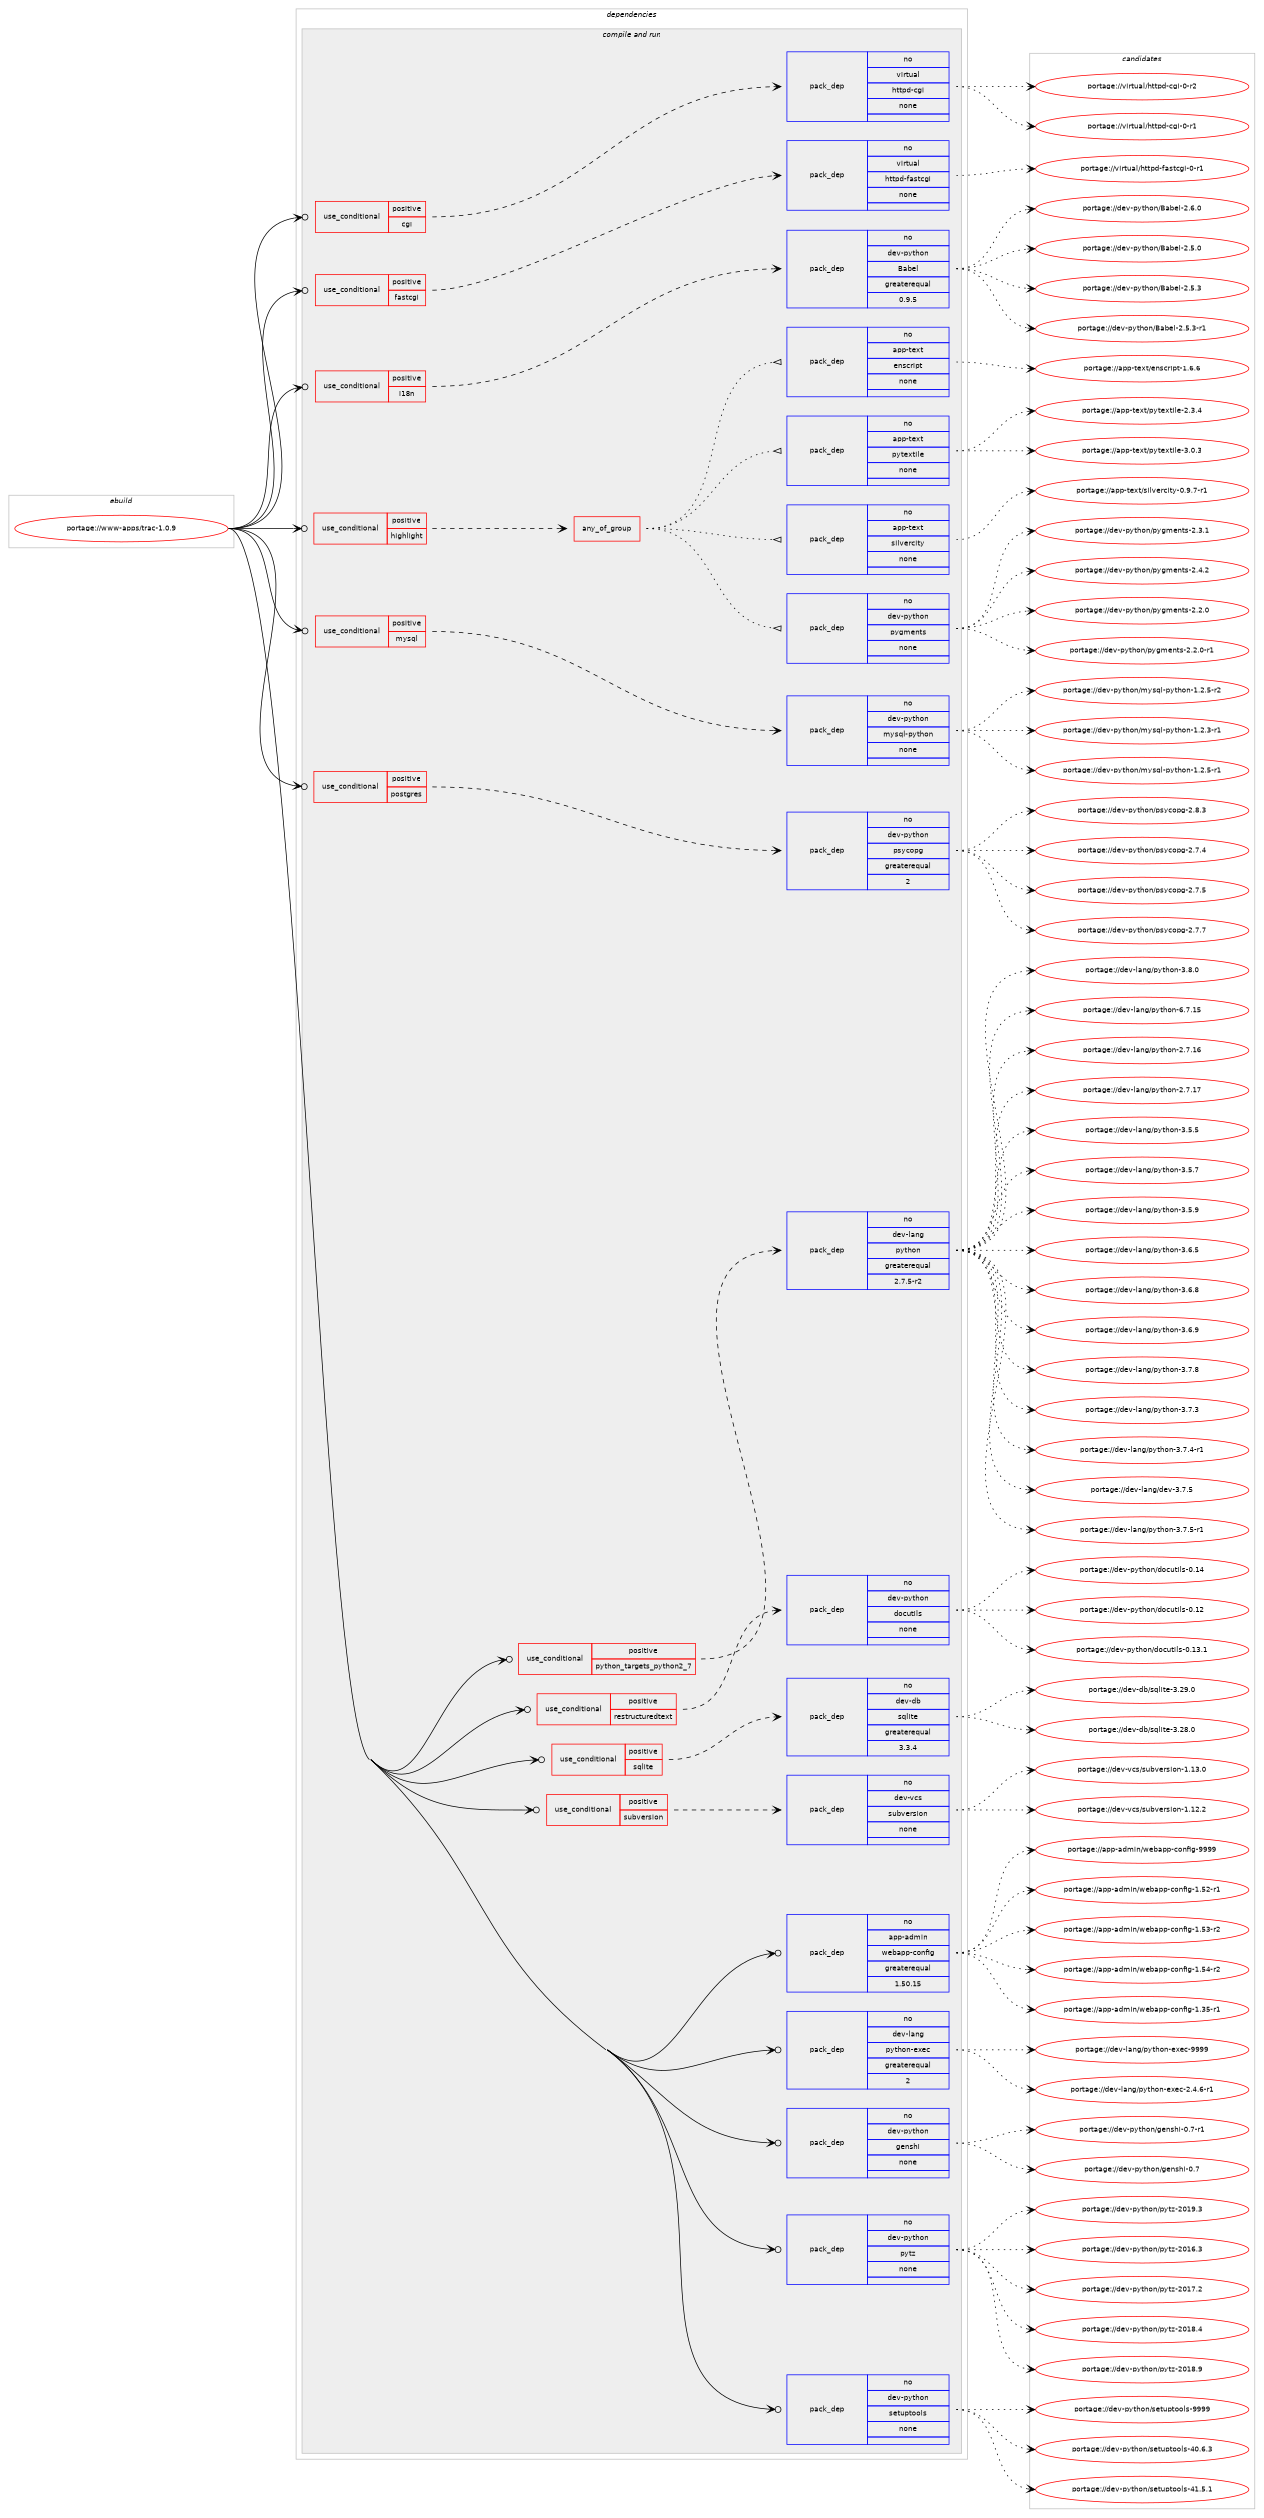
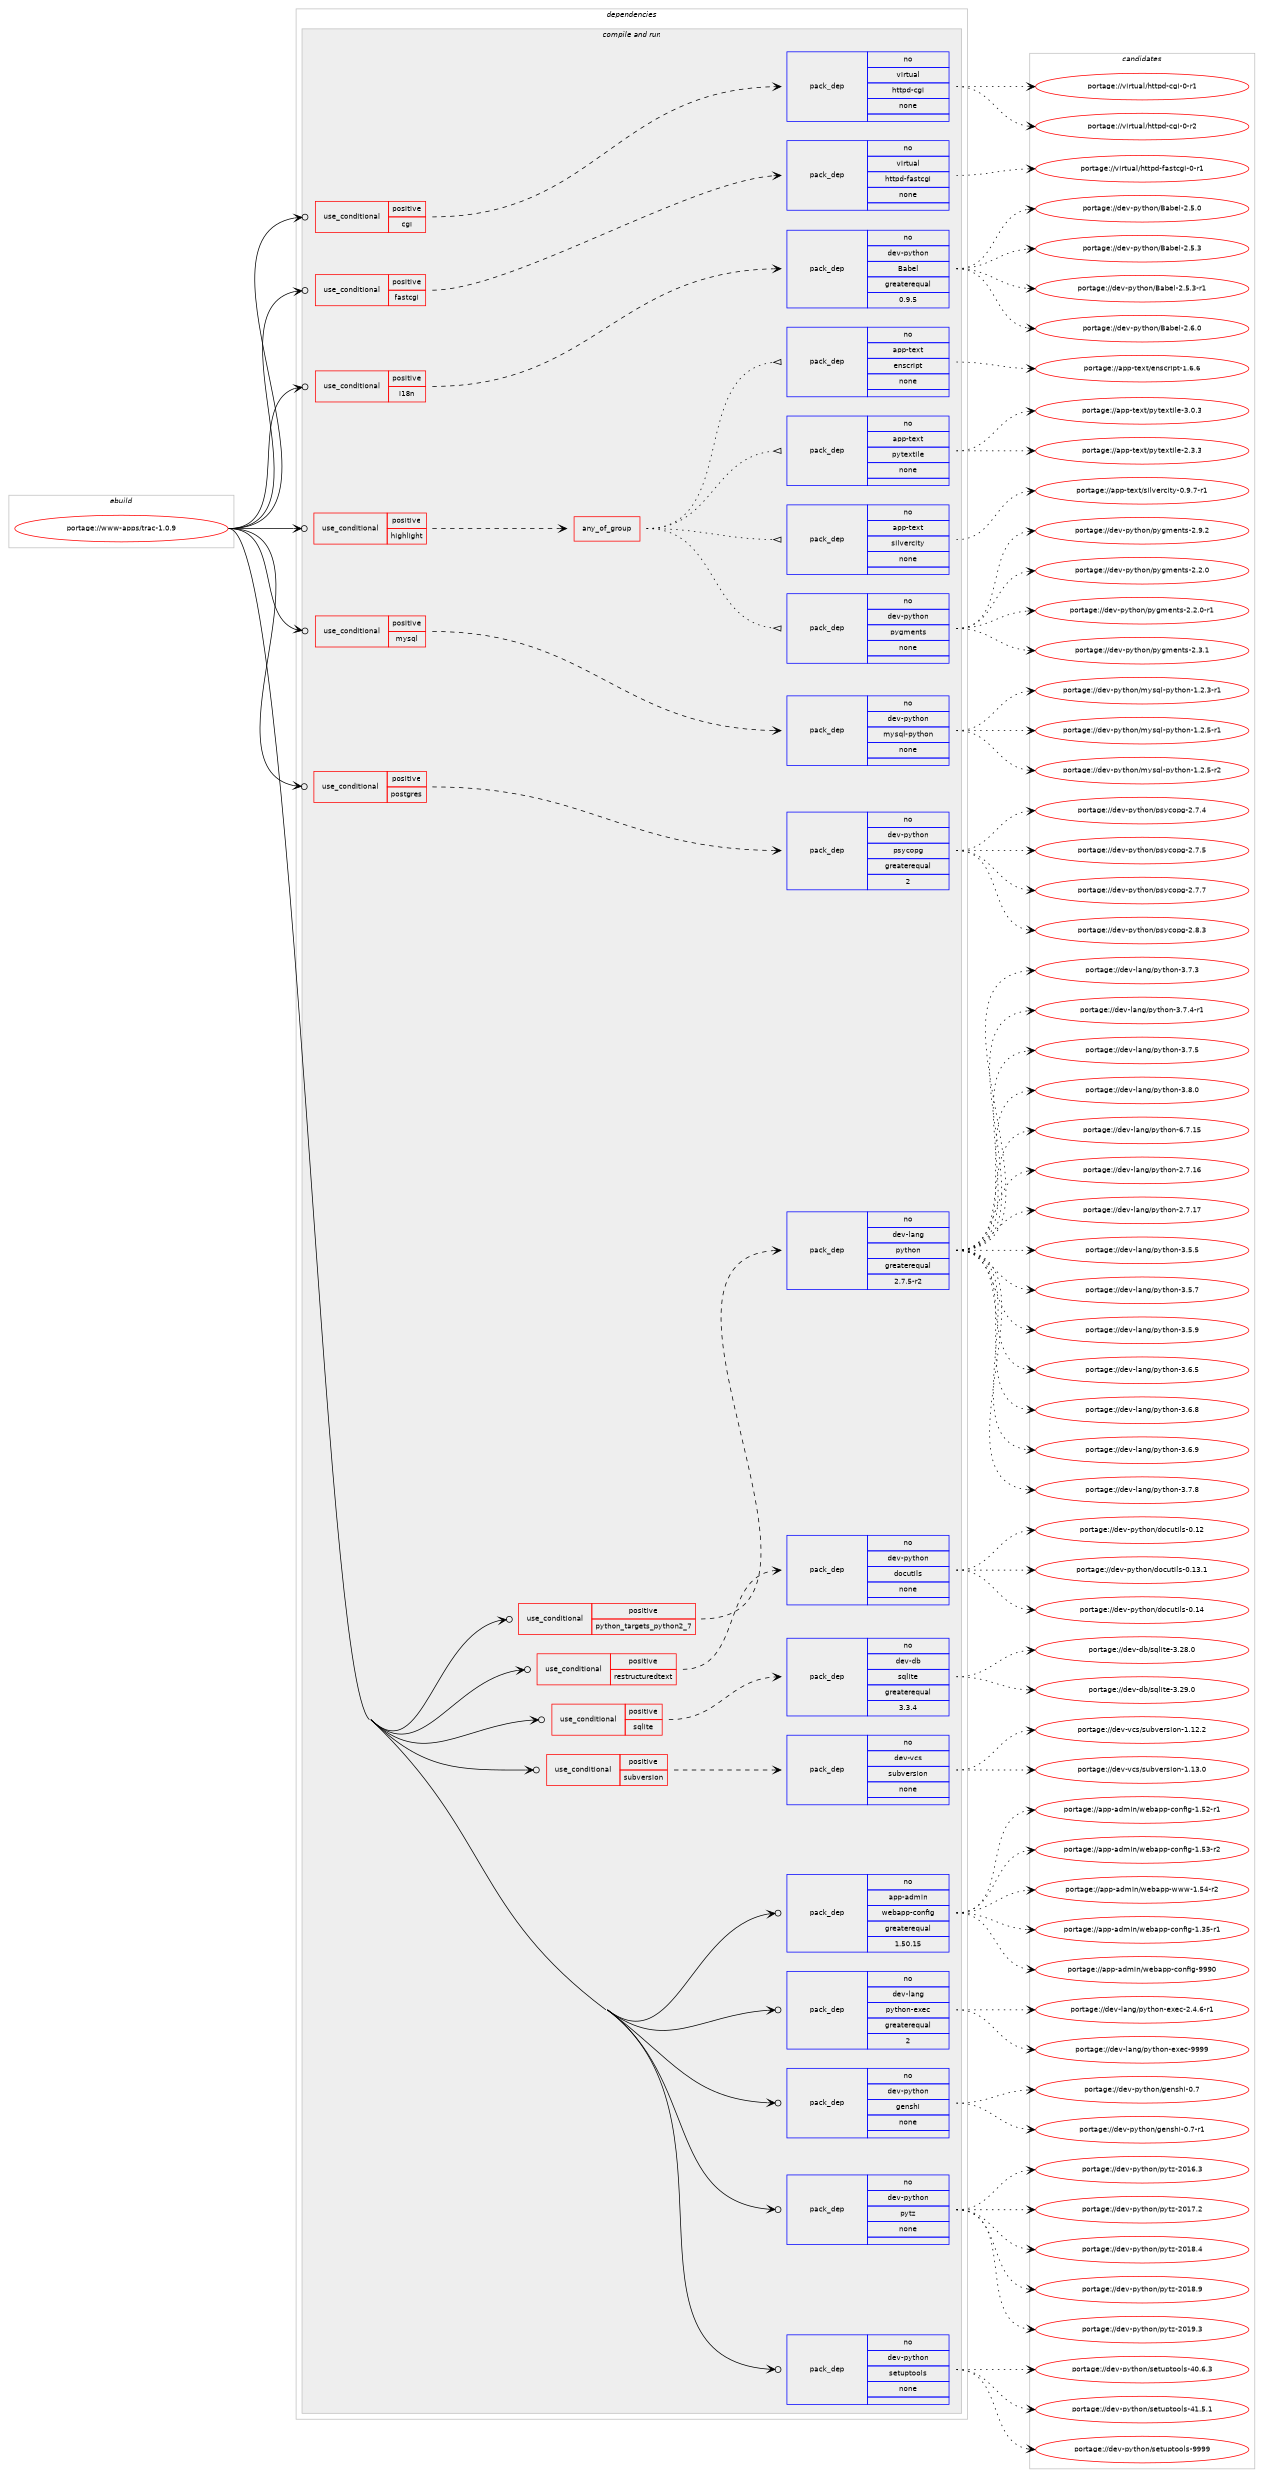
(1142, 411) -> (1142, 451)
(1142, 571) -> (1142, 531)
(1142, 1490) -> (1142, 1050)
(1142, 1530) -> none
(1142, 1850) -> (1142, 1970)
(1142, 1970) -> (1142, 1890)
